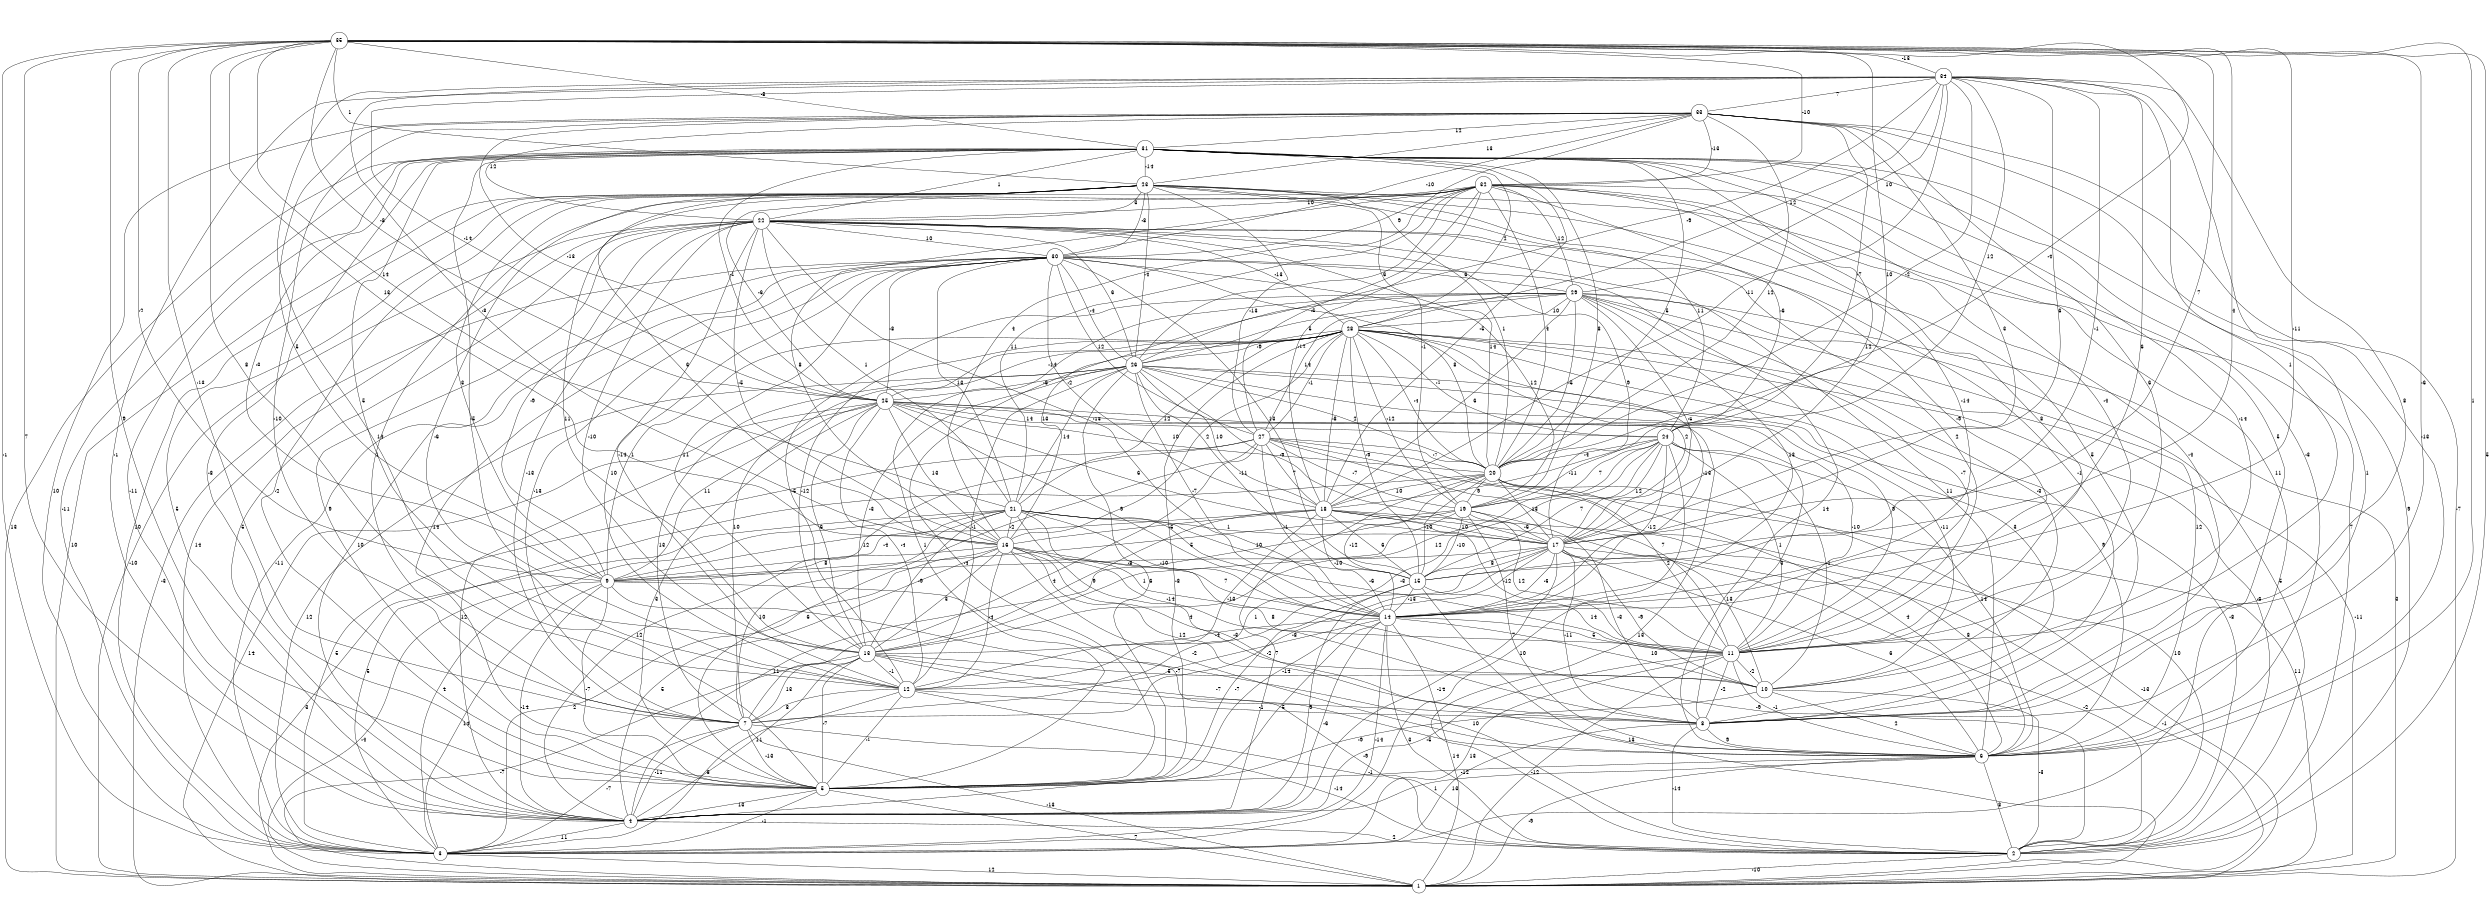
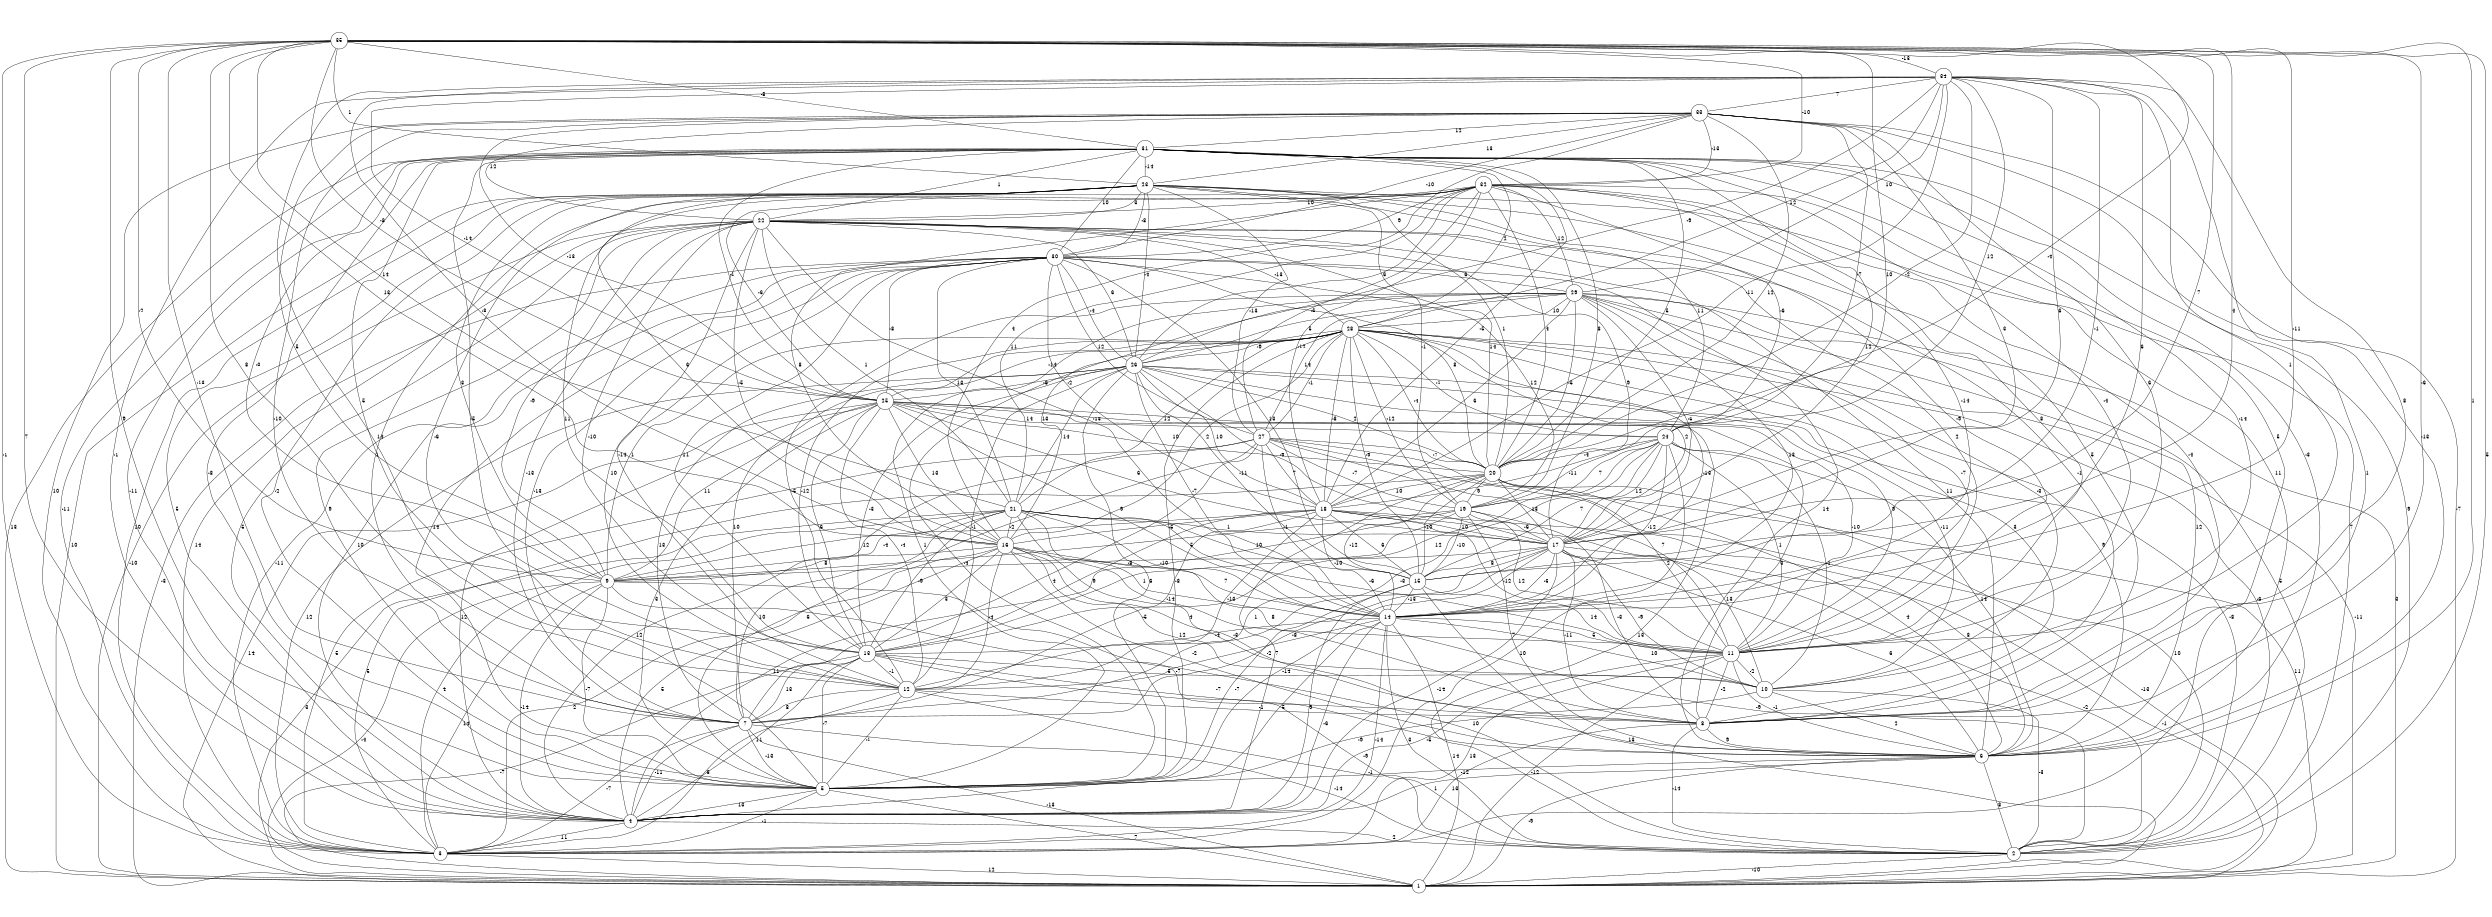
(908, 239) -> (1100, 203)
none -> (1053, 647)
